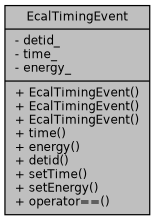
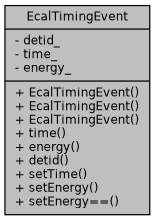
(62, 202) -> (67, 202)
